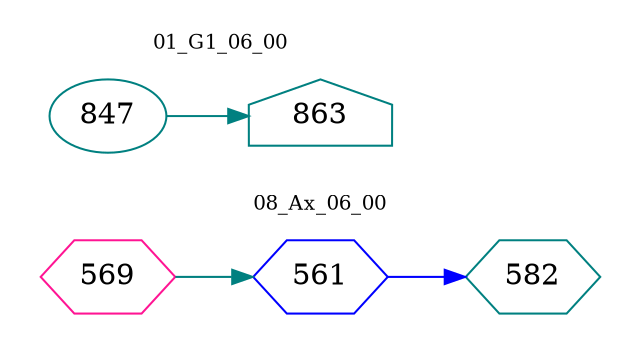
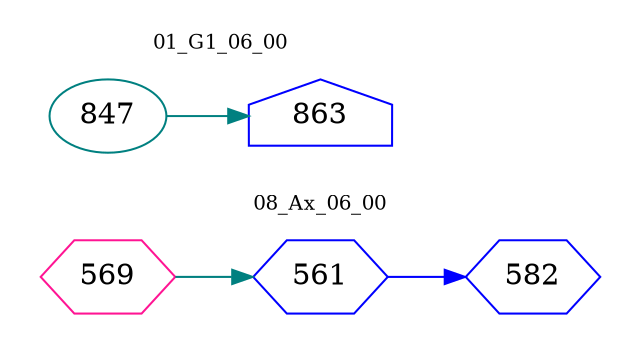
(320, 116) -> (320, 116)
(533, 277) -> (533, 277)
